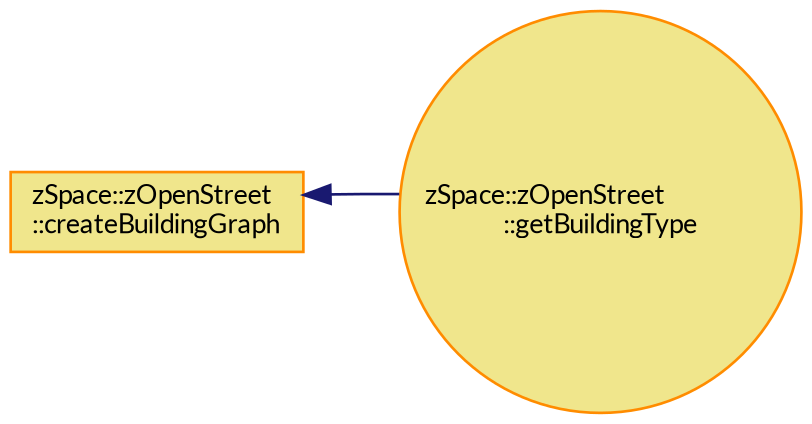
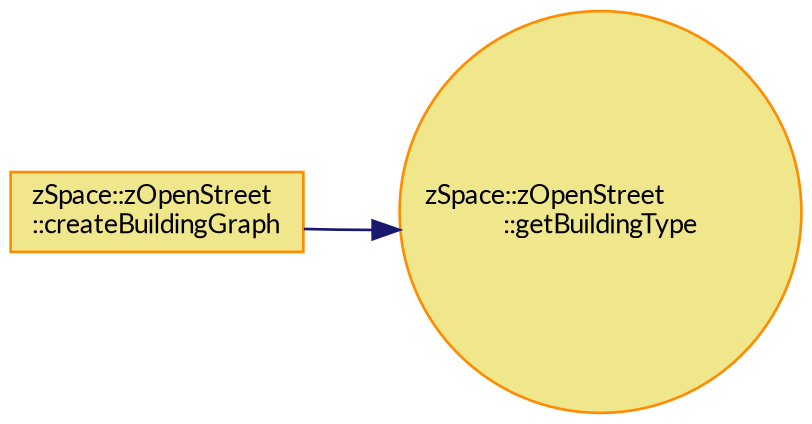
(365, 194) -> (338, 230)
